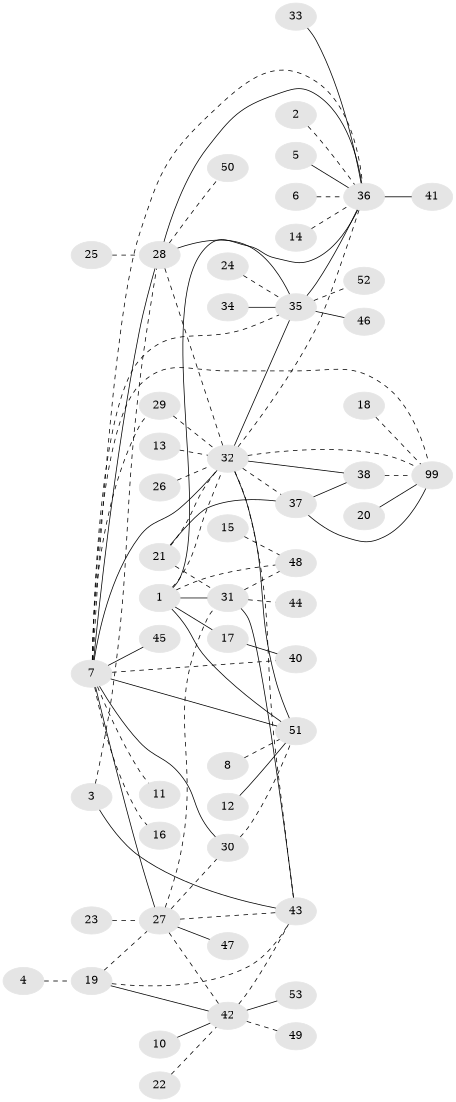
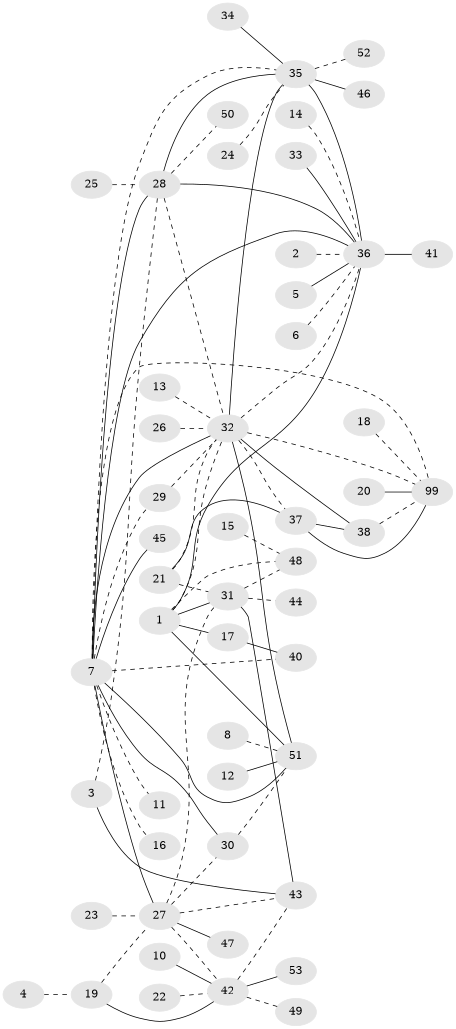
(129, 278) -> (127, 373)
(270, 683) -> none
(211, 980) -> none
